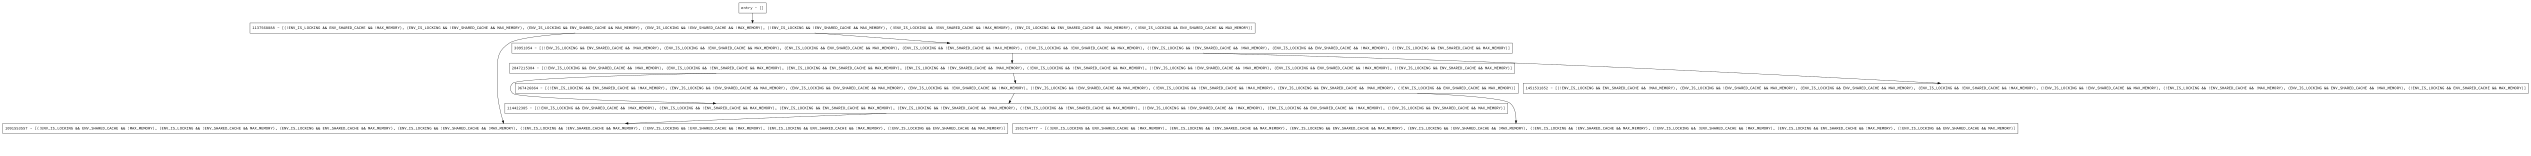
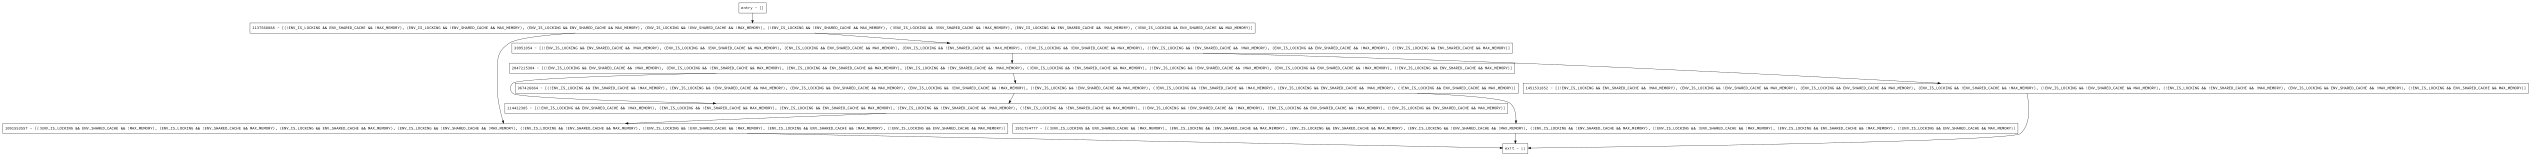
none -> (1515, 148)
